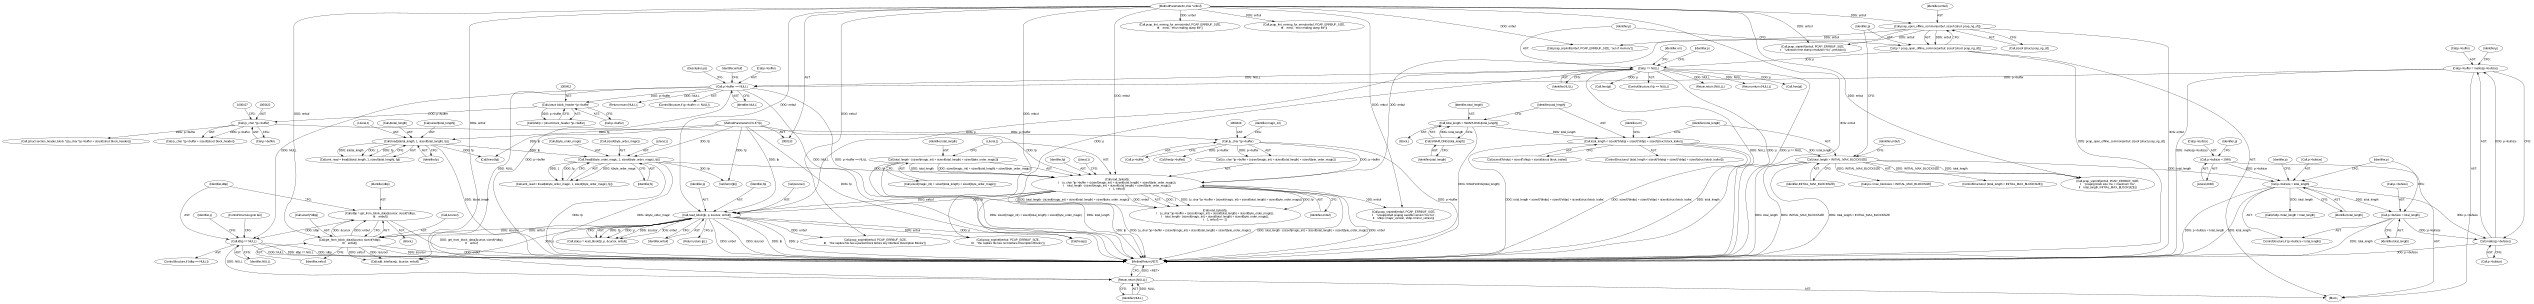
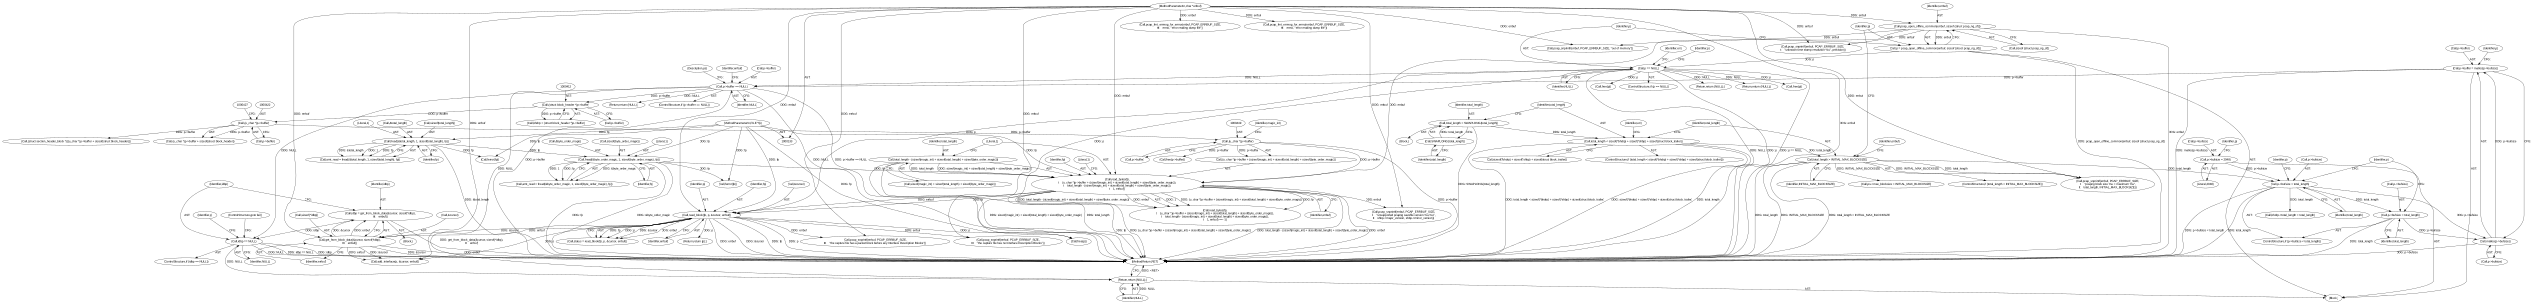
(708, 231) -> (708, 231)
